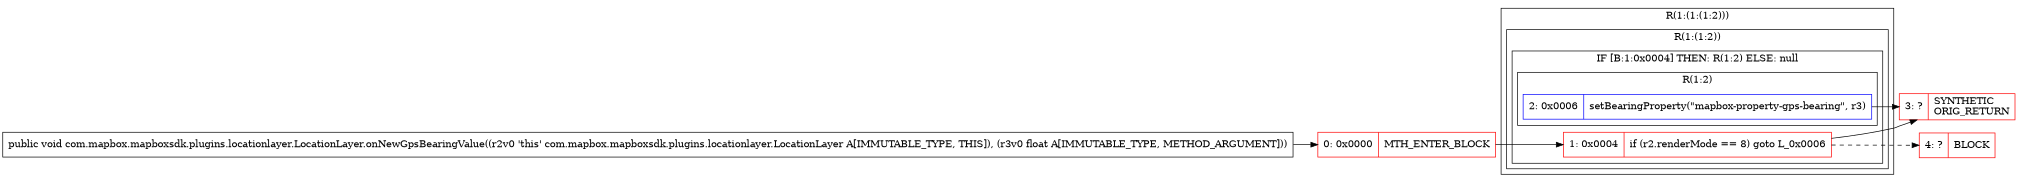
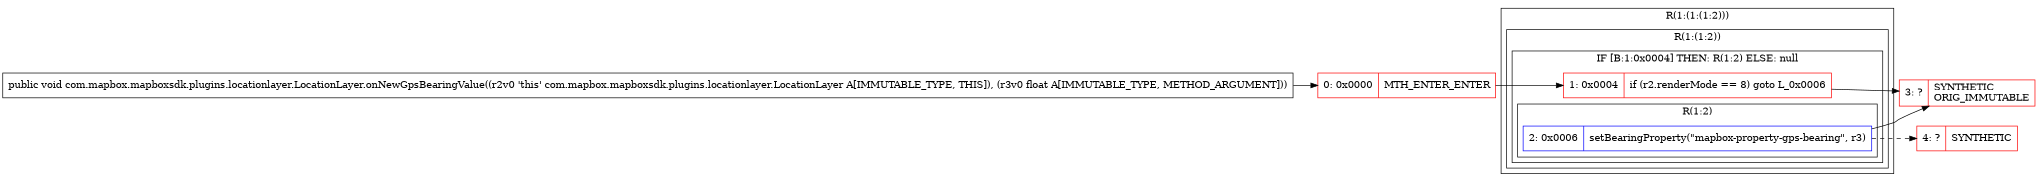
(1972, 112) -> (1982, 98)
(1437, 144) -> (1437, 85)
(1872, 145) -> (1898, 138)
(1972, 145) -> (1982, 138)
